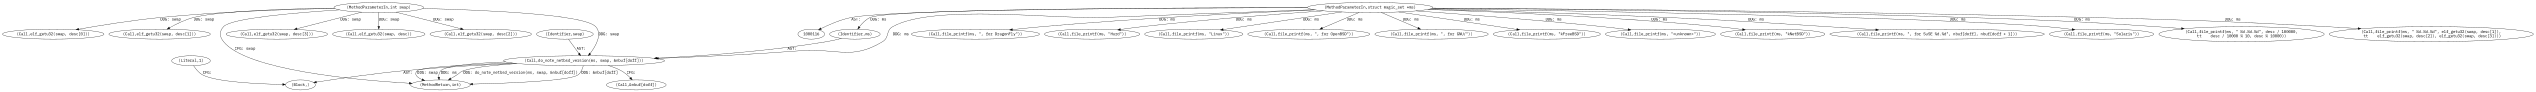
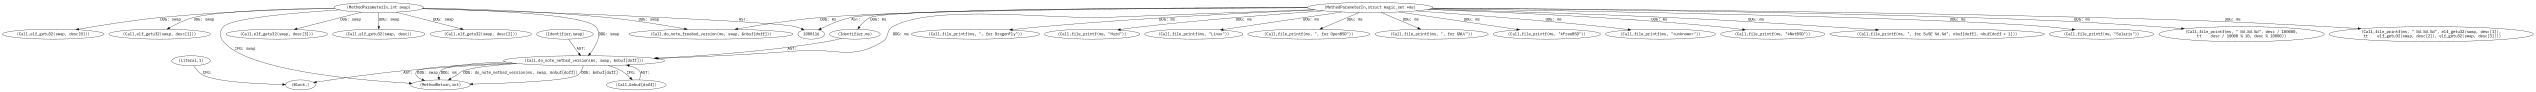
none -> (612, 15)
none -> (711, 34)
none -> (639, 70)
